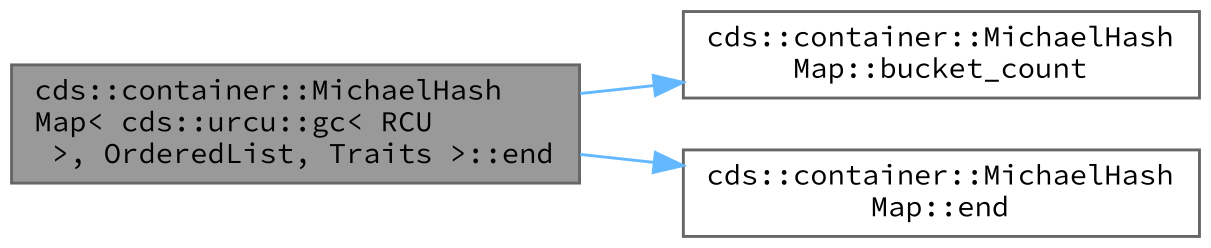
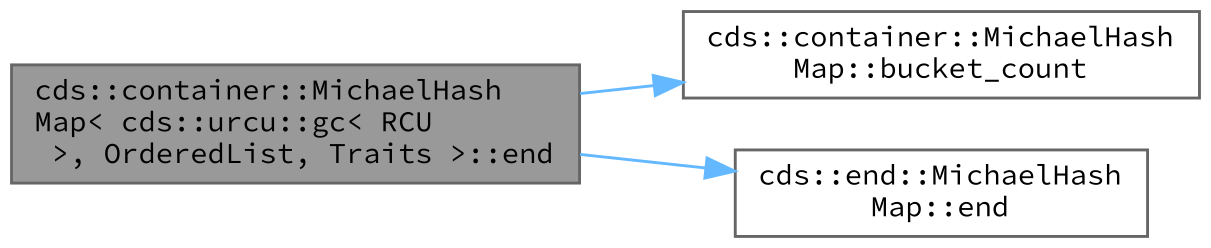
(941, 193) -> (941, 193)
